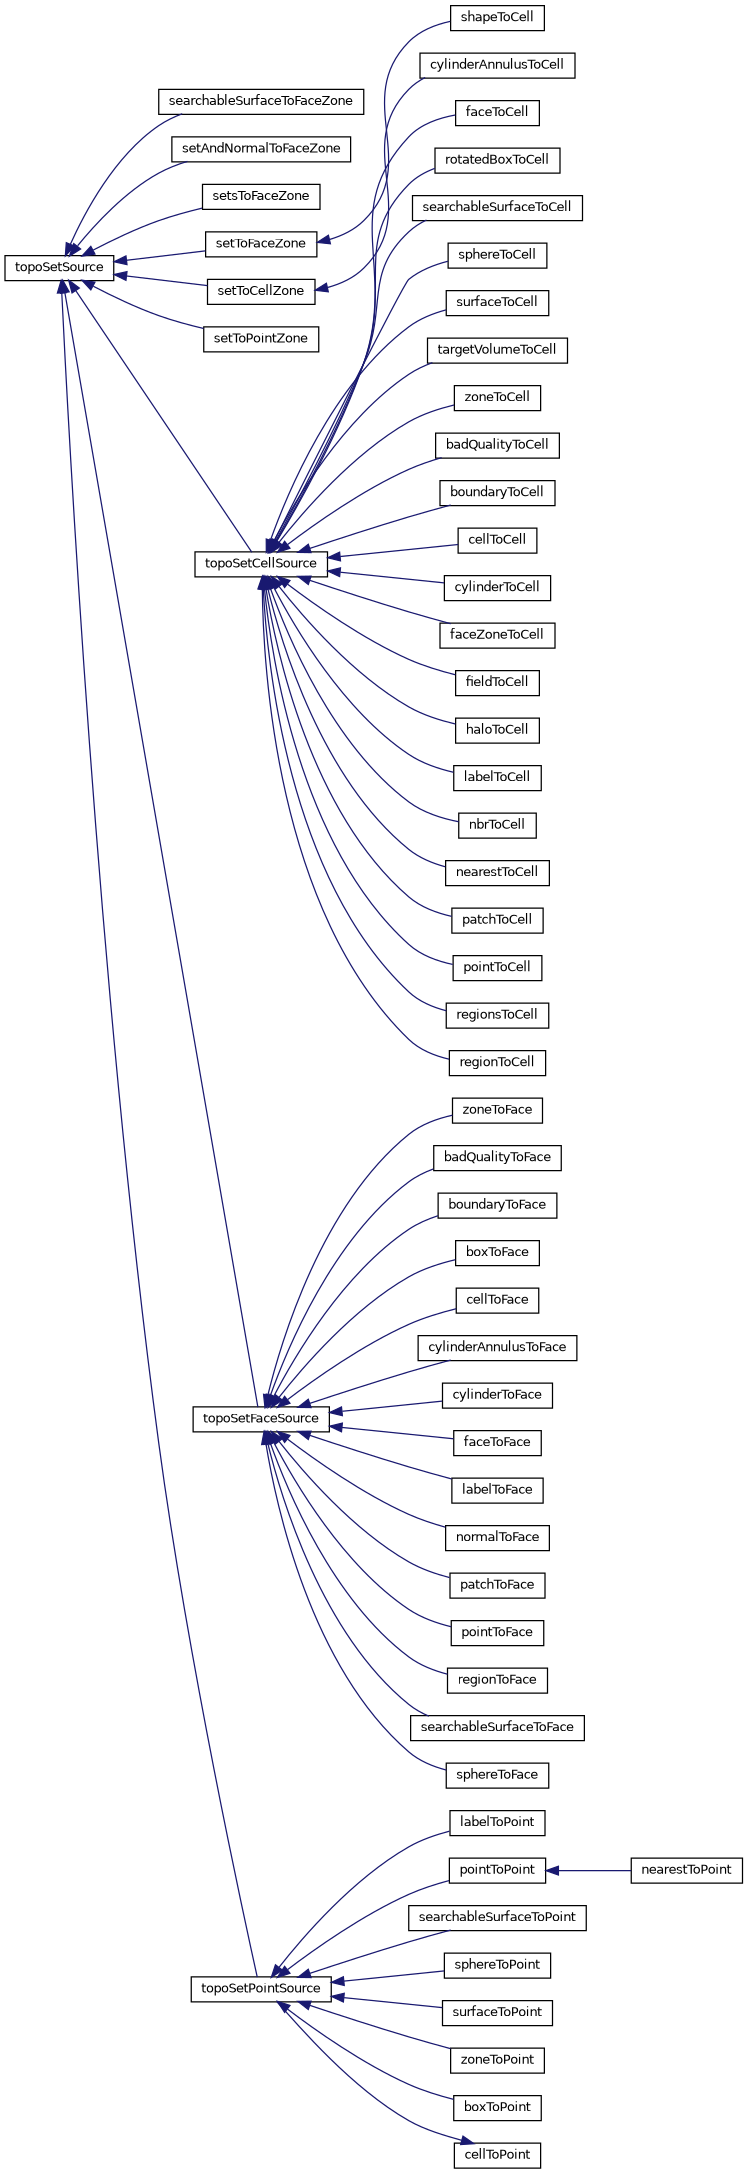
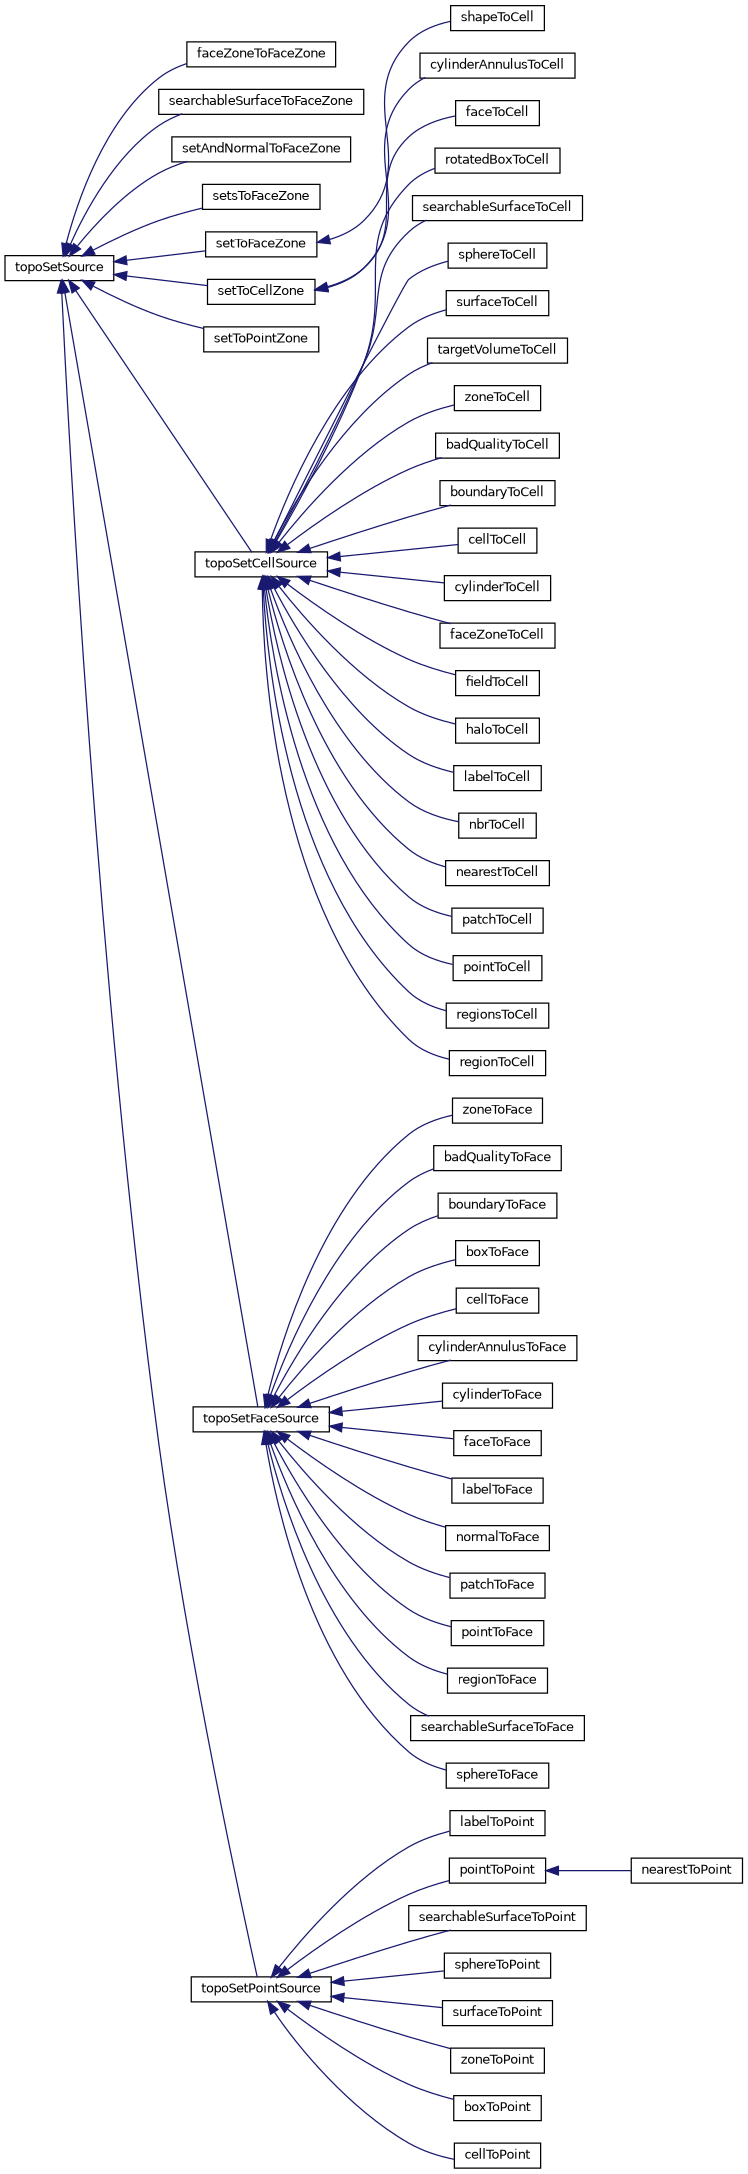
none -> (261, 54)
(373, 319) -> (397, 152)
(359, 2085) -> (352, 2101)
